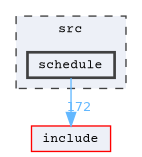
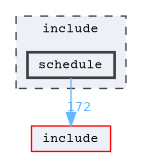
(71, 29) -> (71, 29)
